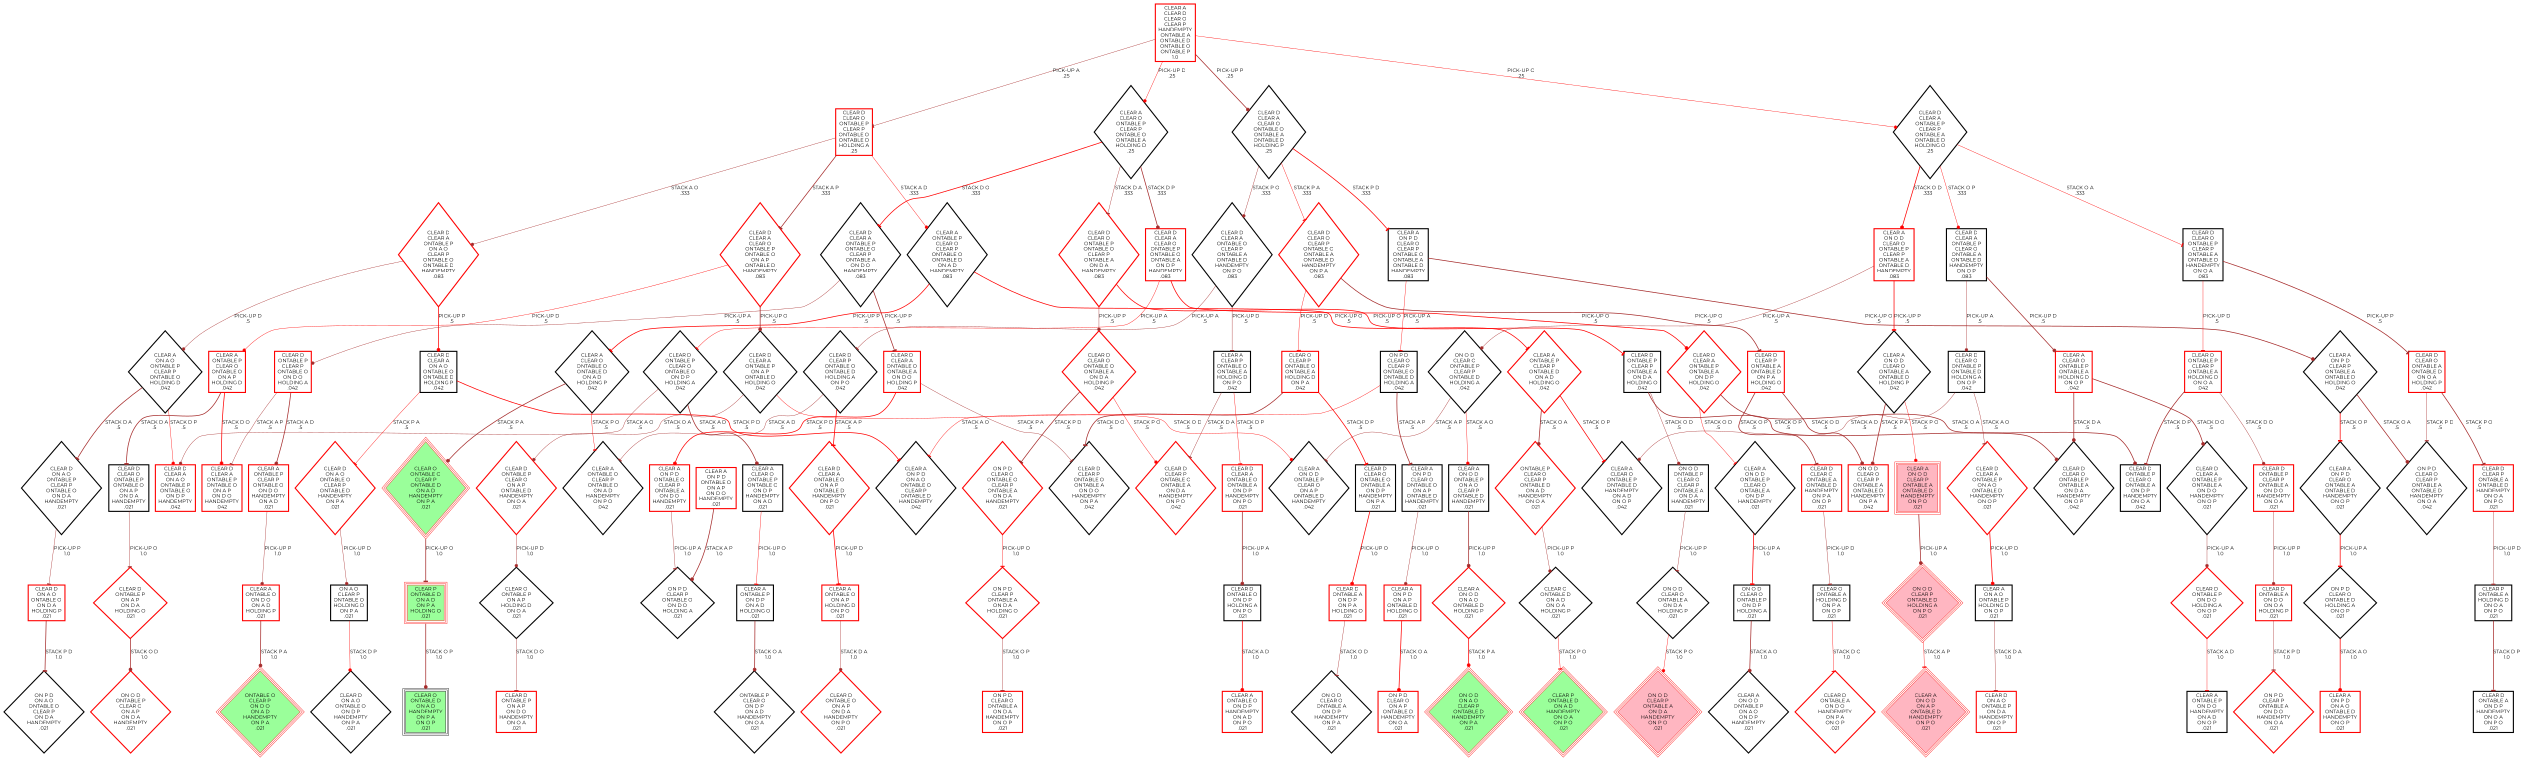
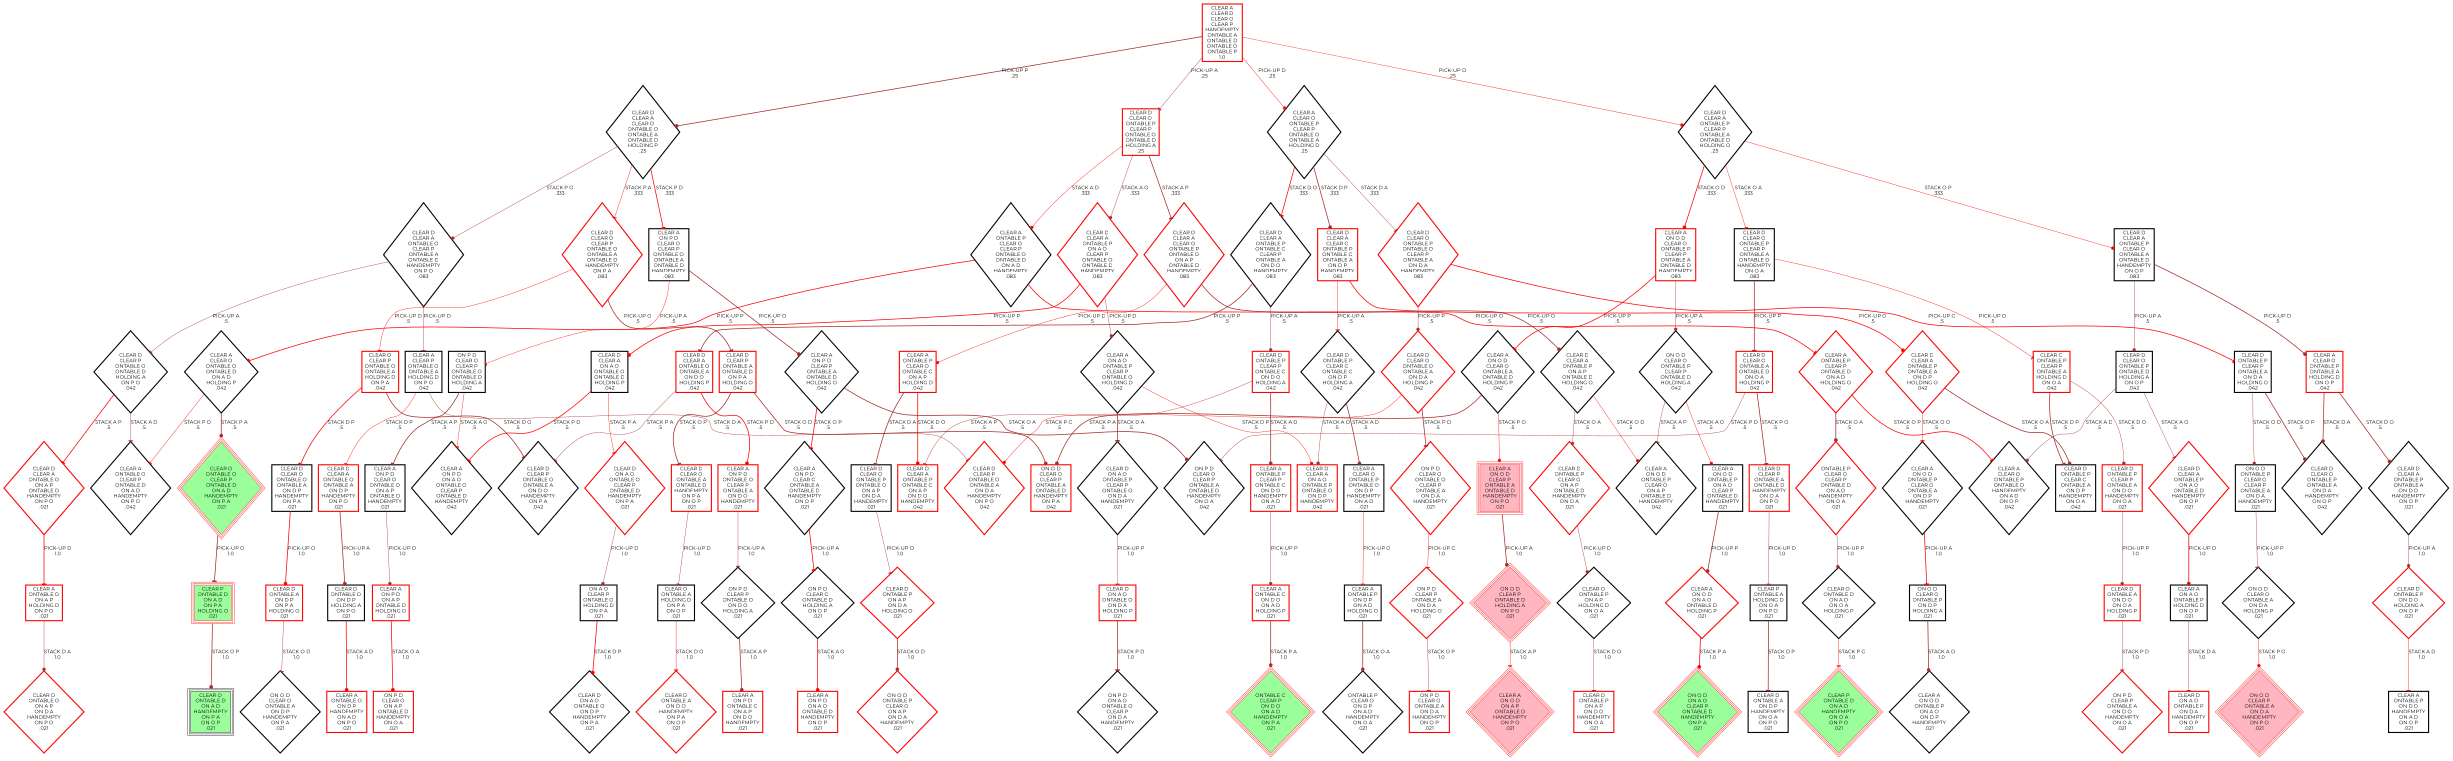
(707, 544) -> (741, 663)
(350, 645) -> (595, 646)
